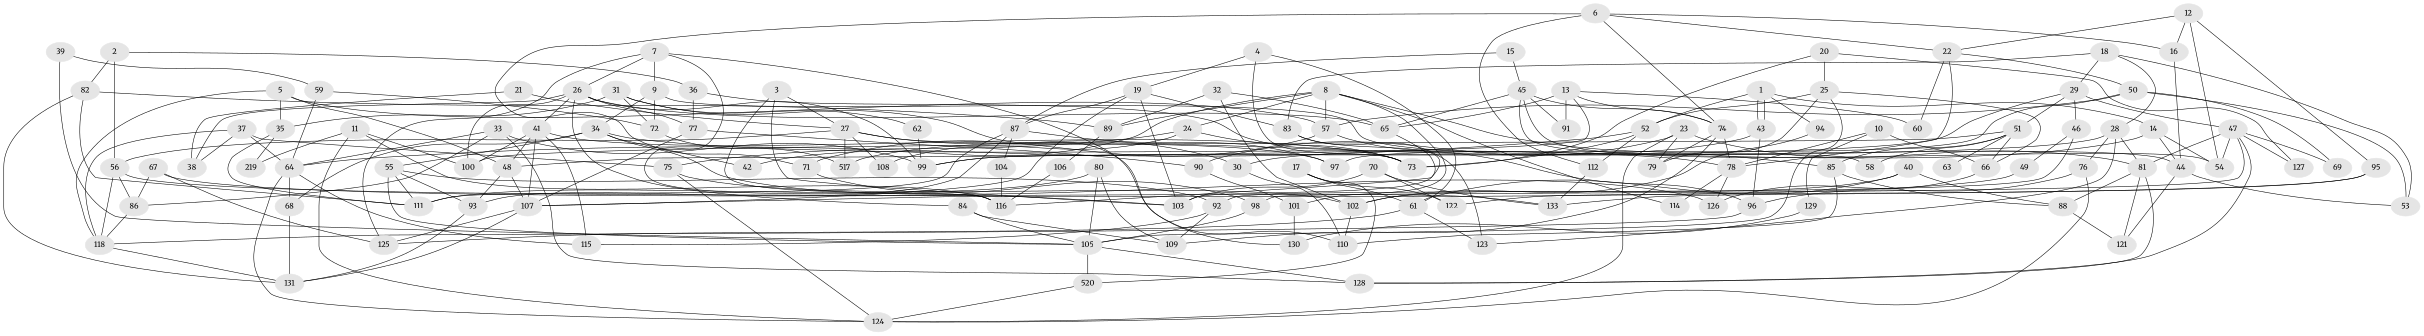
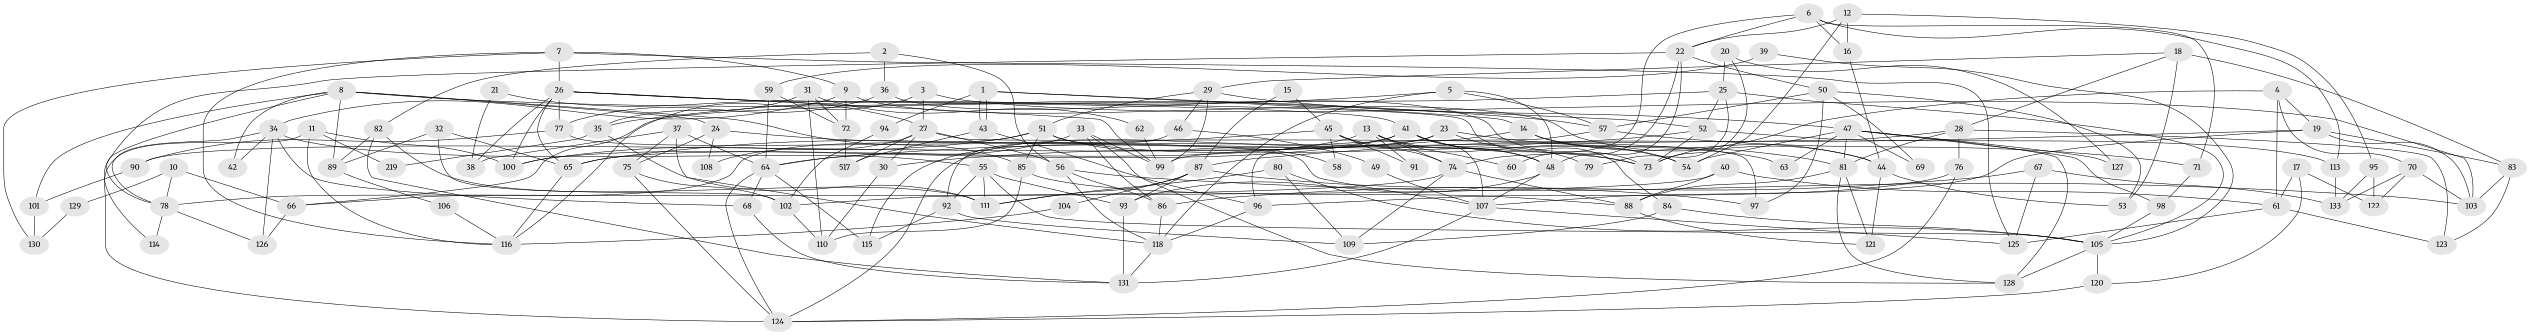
none -> (1668, 129)
(1687, 149) -> (1541, 188)
none -> (1809, 152)
none -> (2327, 152)
(1593, 168) -> (2335, 168)
(1088, 284) -> (2097, 284)
